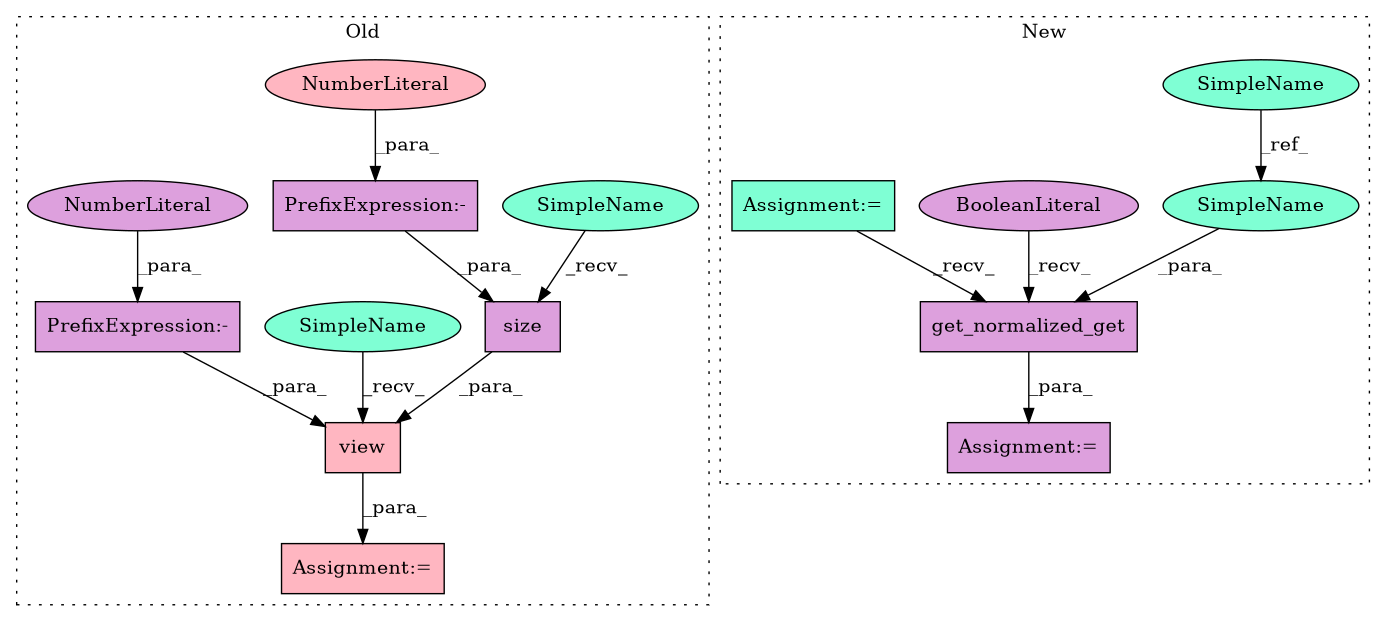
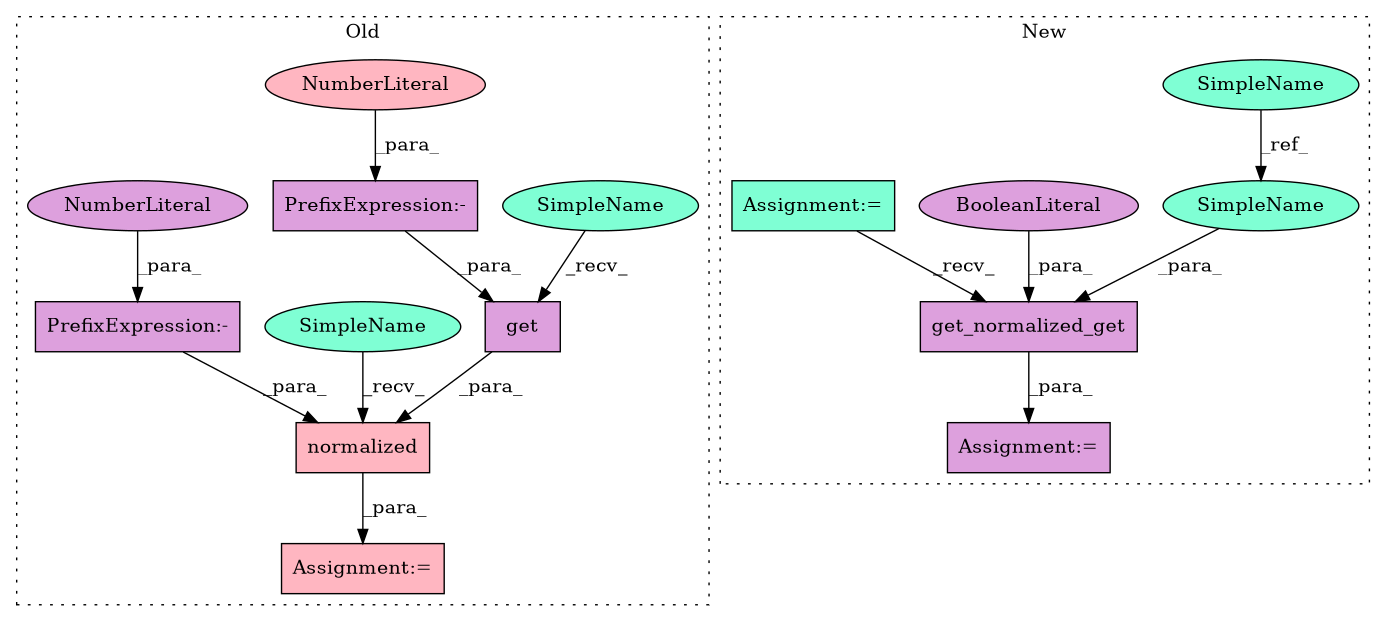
(1060, 266) -> (1061, 266)
(523, 327) -> (523, 327)
(363, 448) -> (363, 448)
